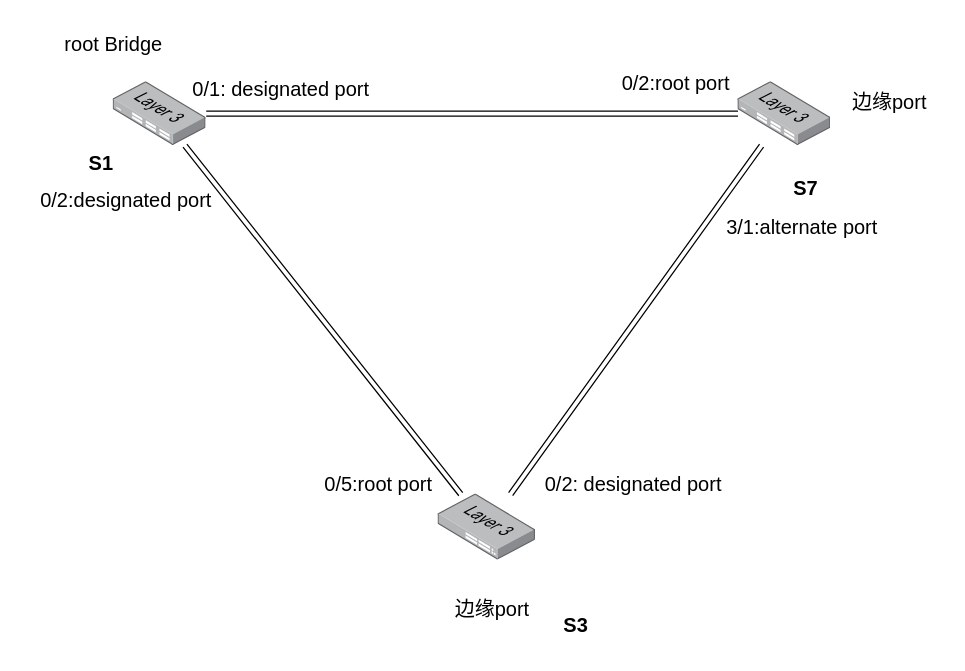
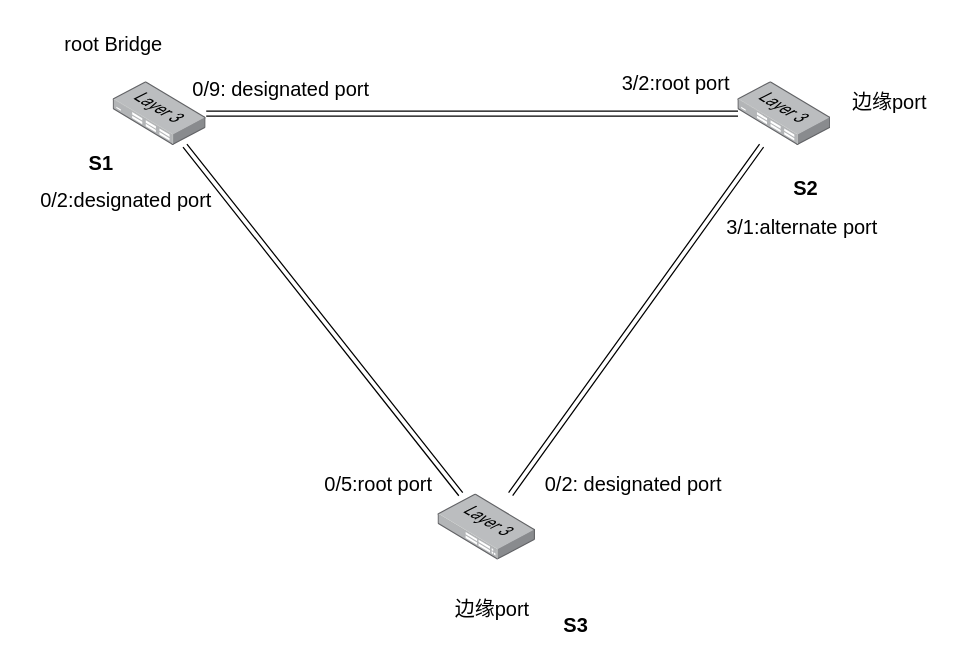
(676, 83) -> (676, 83)
(281, 89) -> (281, 89)
(806, 188) -> (806, 188)
